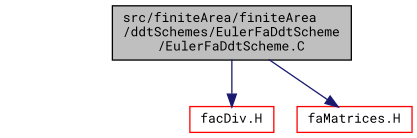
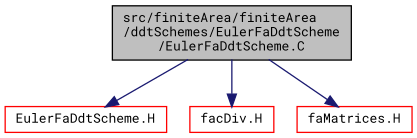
none -> (86, 119)
